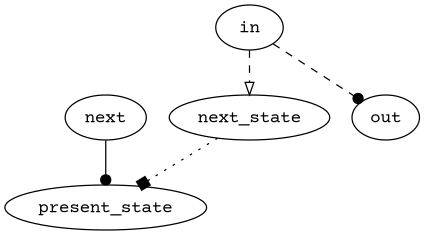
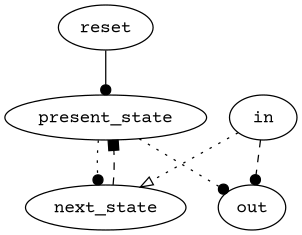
(249, 66) -> (195, 157)
(106, 118) -> (106, 28)
none -> (97, 158)
none -> (173, 159)
(184, 159) -> (114, 169)
